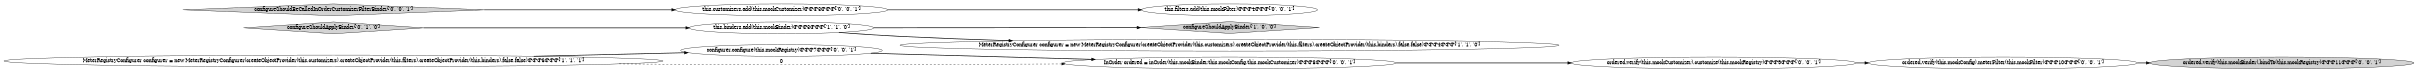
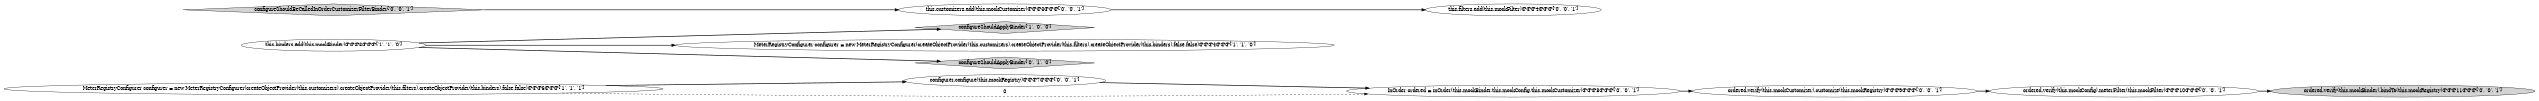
(555, 28) -> (678, 54)
